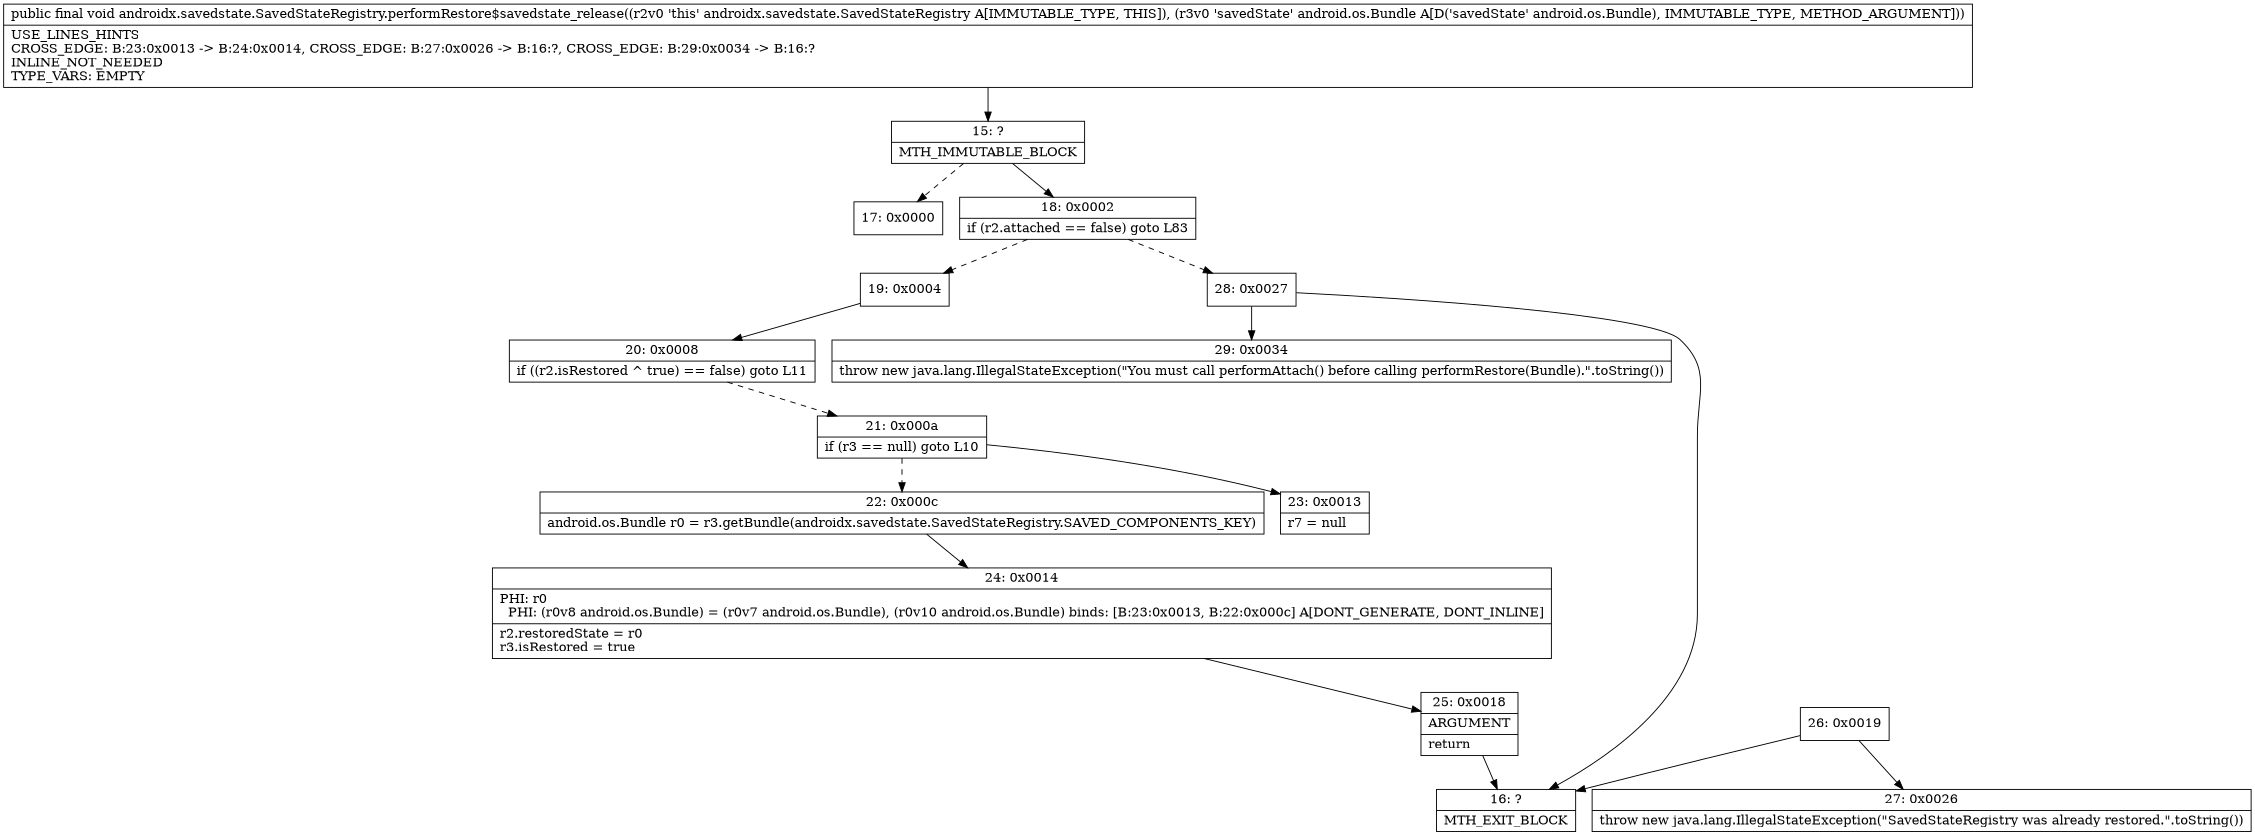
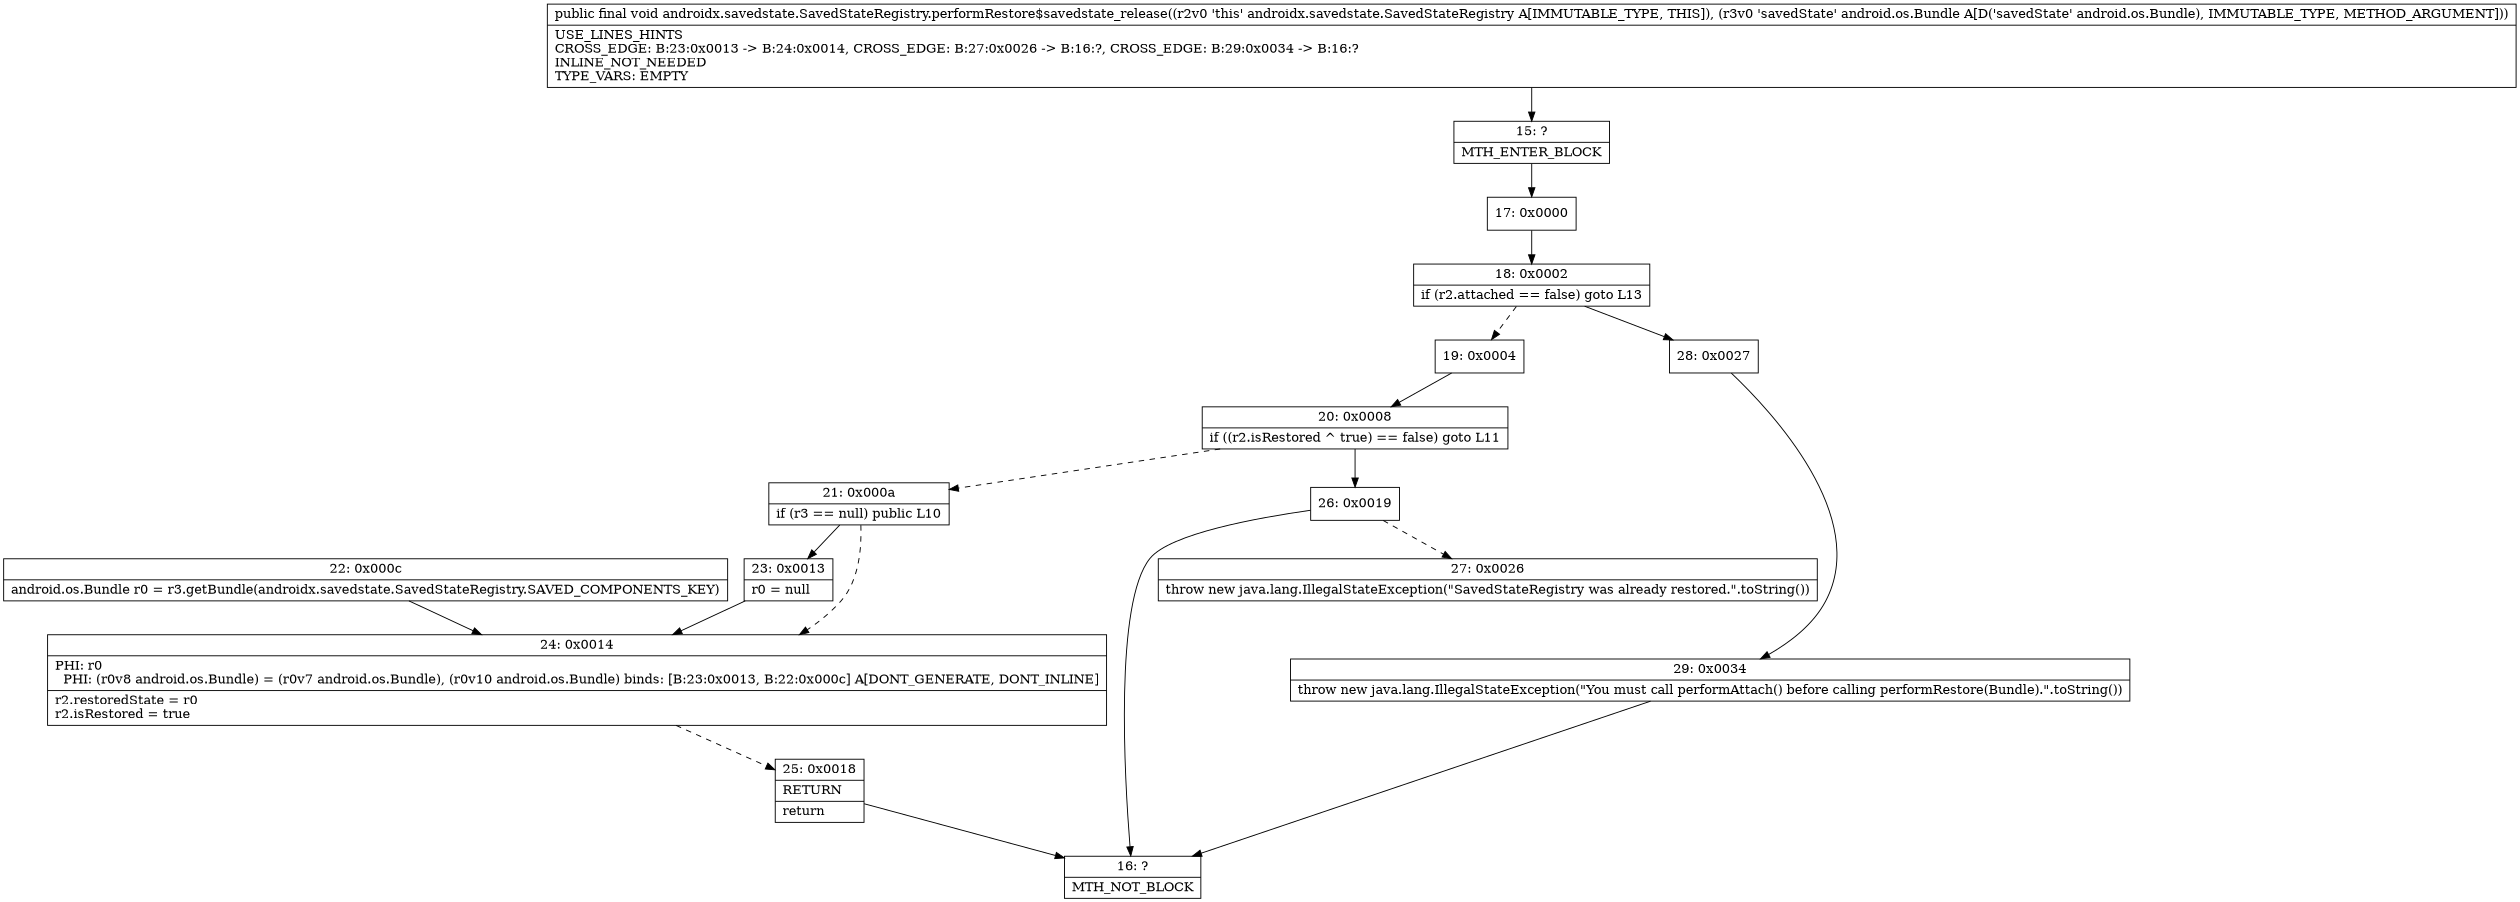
(988, 152) -> (1532, 152)
(1029, 177) -> (1532, 243)
(944, 180) -> (1532, 176)
(1078, 228) -> (1532, 295)
(1166, 255) -> (1624, 321)
(1700, 395) -> (1426, 777)
(902, 447) -> (859, 514)
none -> (1355, 463)
(902, 470) -> (851, 586)
(1317, 523) -> (781, 590)
none -> (713, 616)
(567, 648) -> (123, 714)
(1308, 684) -> (721, 746)
(1469, 724) -> (812, 790)
(1878, 762) -> (1413, 537)
(1506, 821) -> (1133, 887)
